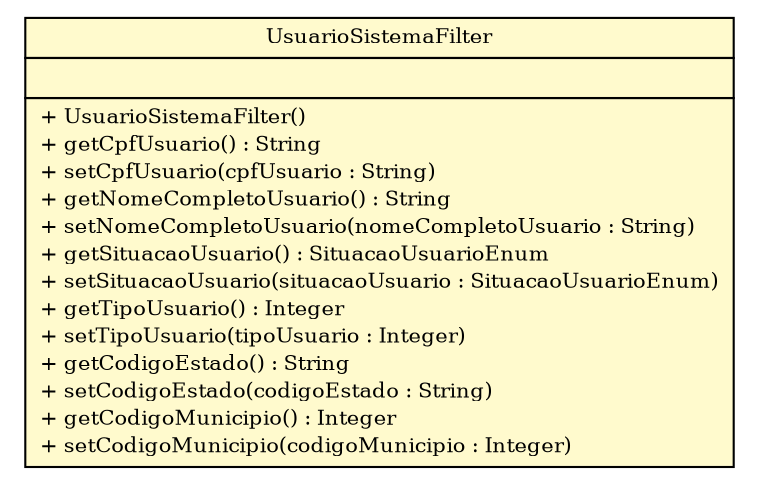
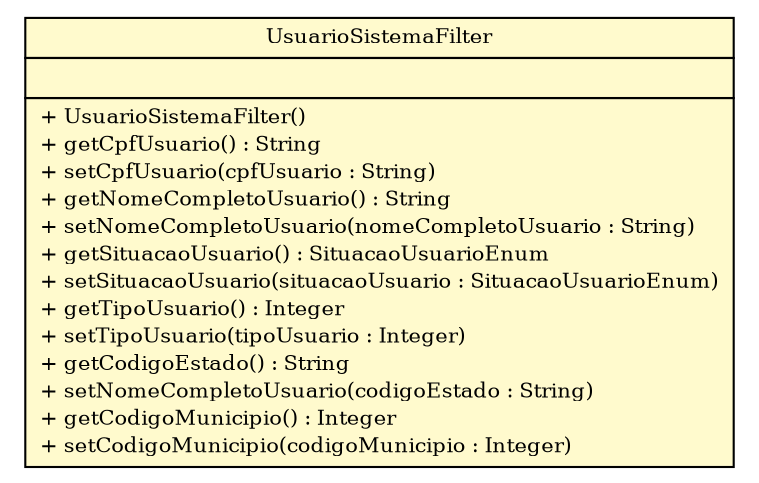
(267, 391) -> (317, 391)
